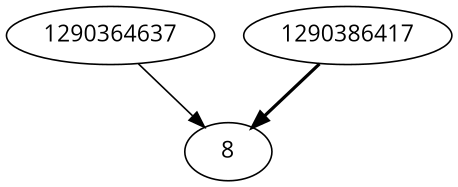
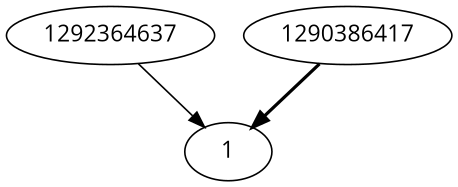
(111, 36) -> (111, 36)
(228, 152) -> (228, 152)
